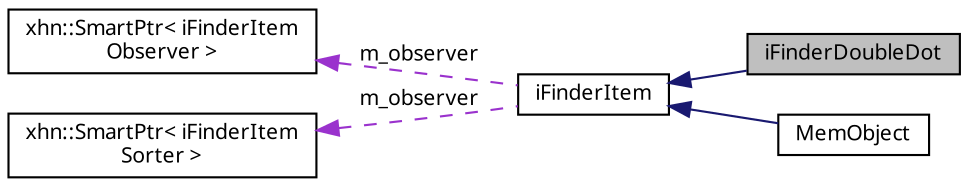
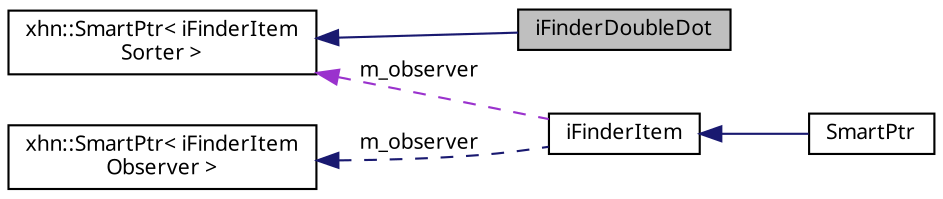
(428, 74) -> (444, 157)
(718, 75) -> (429, 35)
(854, 135) -> (872, 134)
